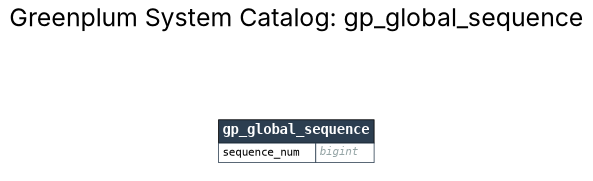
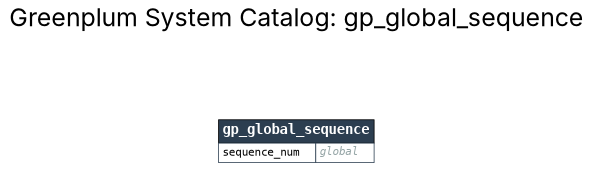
(339, 152) -> (339, 152)
